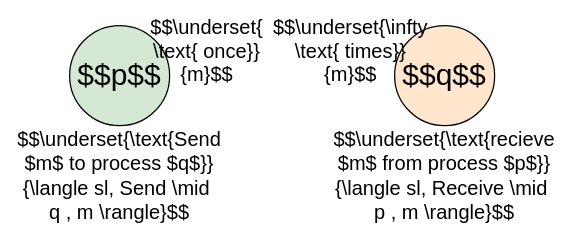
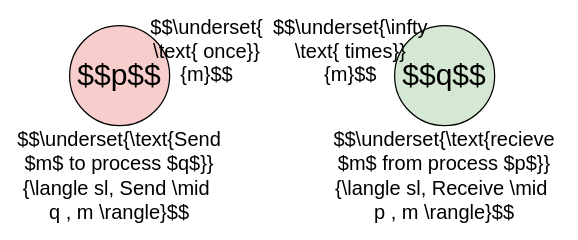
(119, 76) -> (119, 76)
(444, 76) -> (444, 76)
